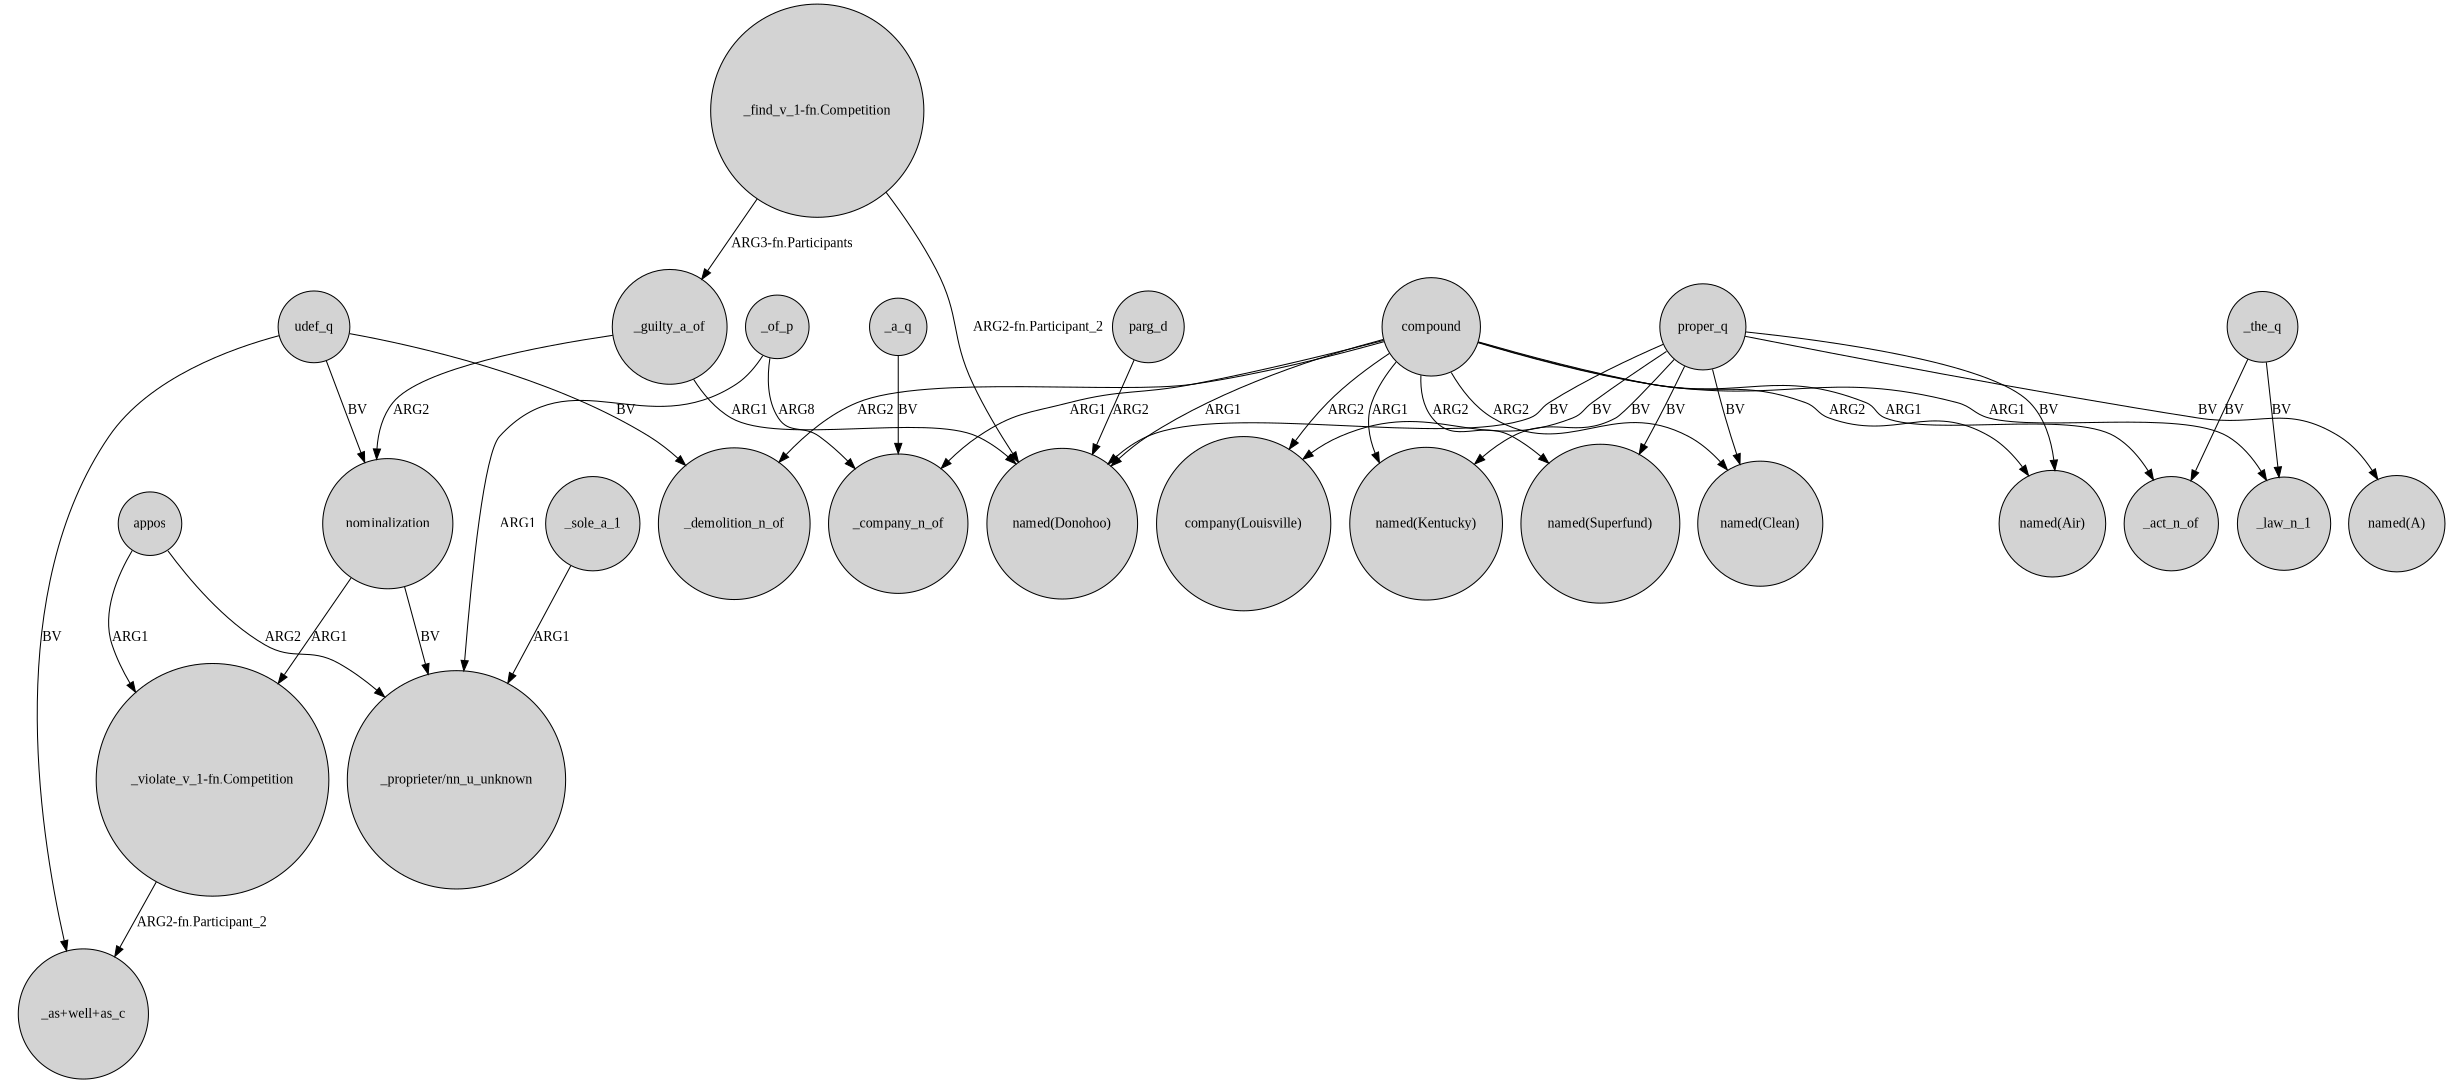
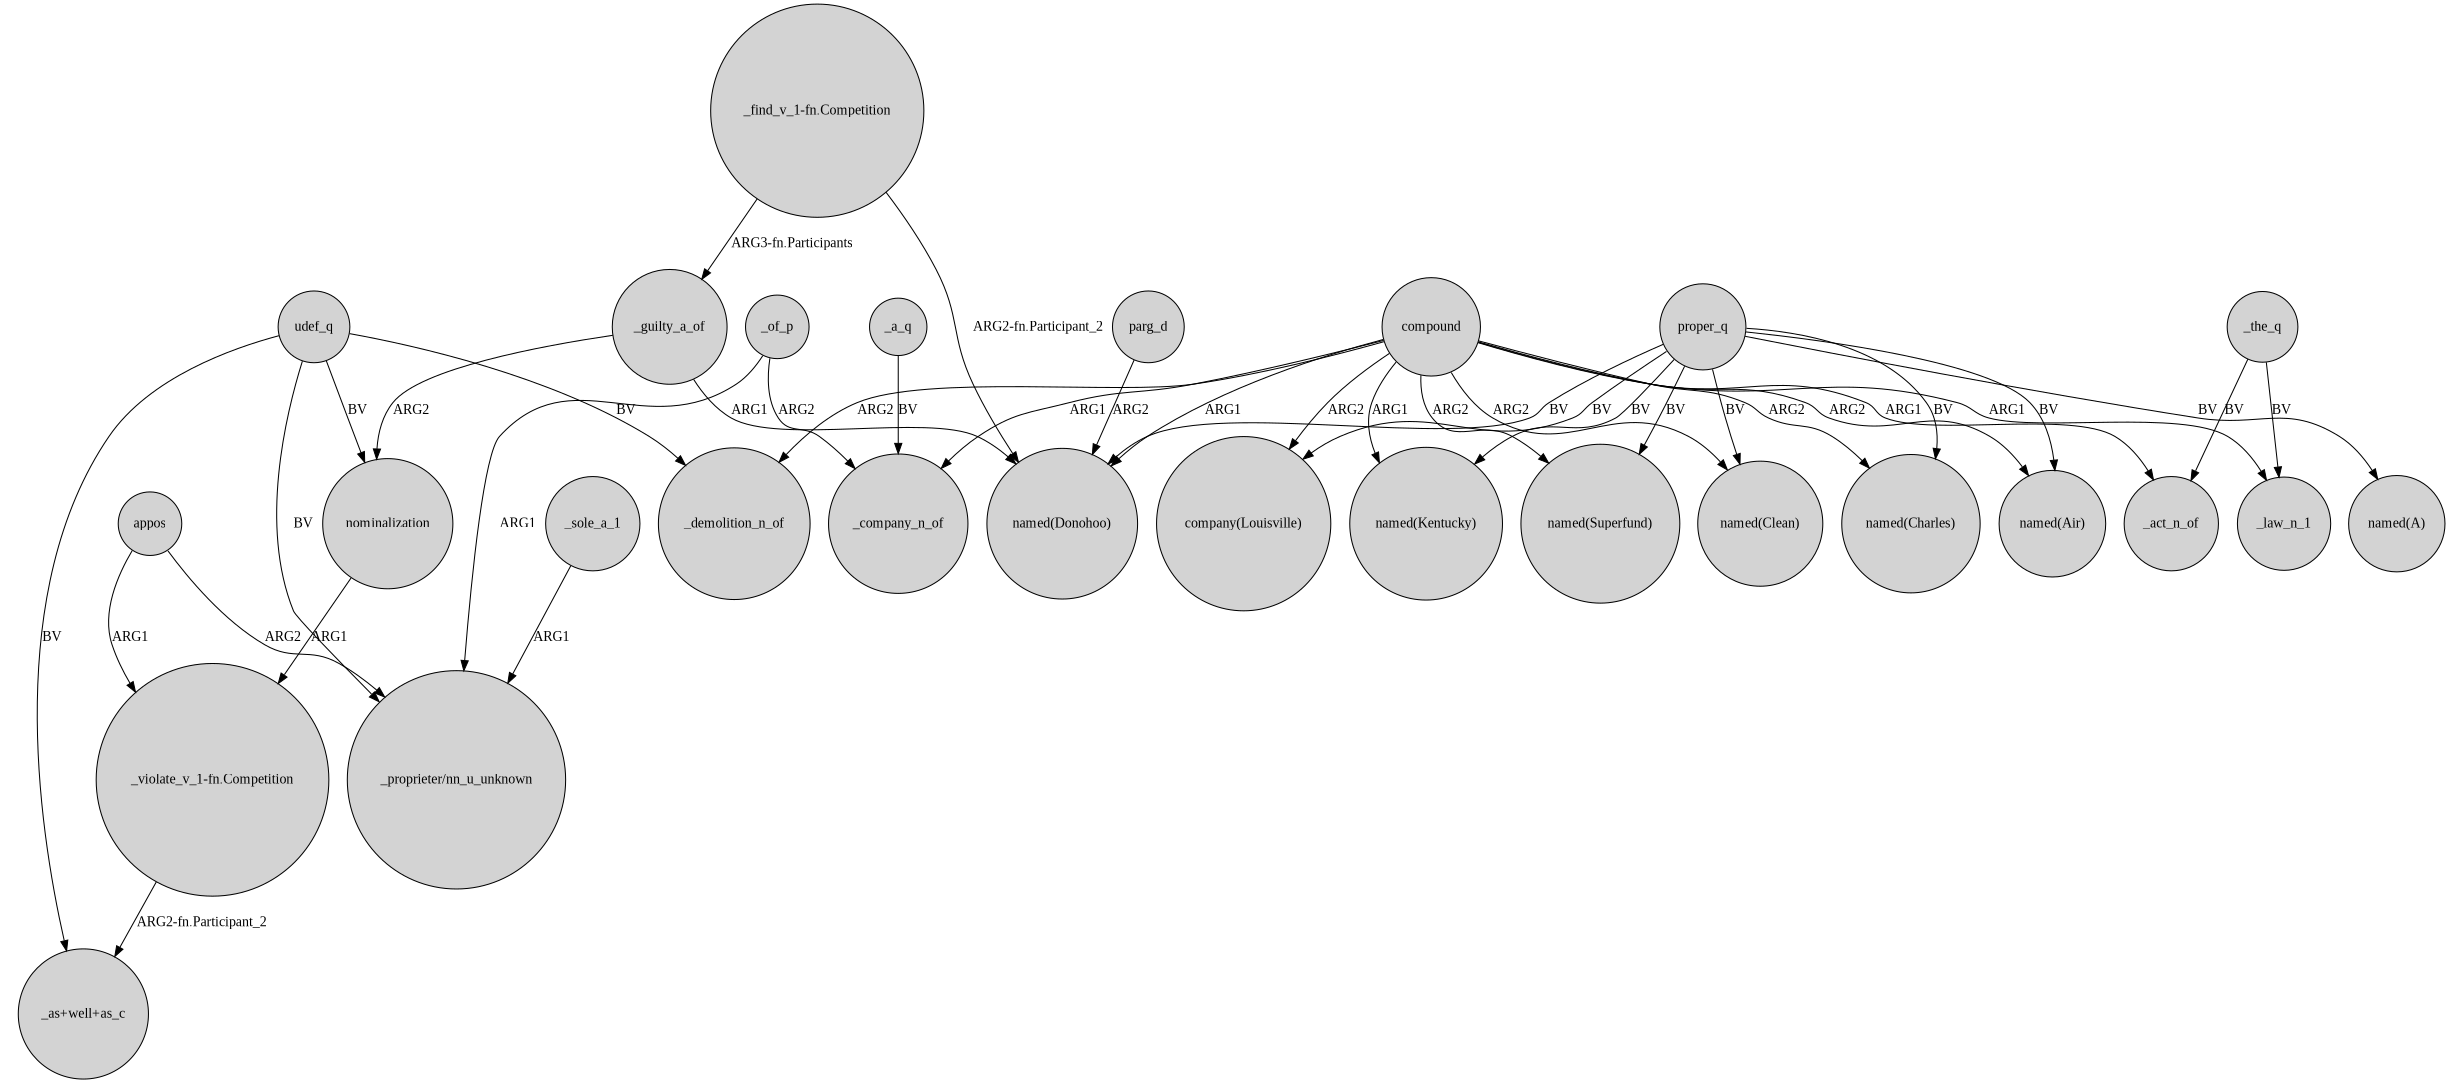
(797, 410) -> (797, 410)
none -> (1911, 524)
(415, 625) -> (278, 543)
